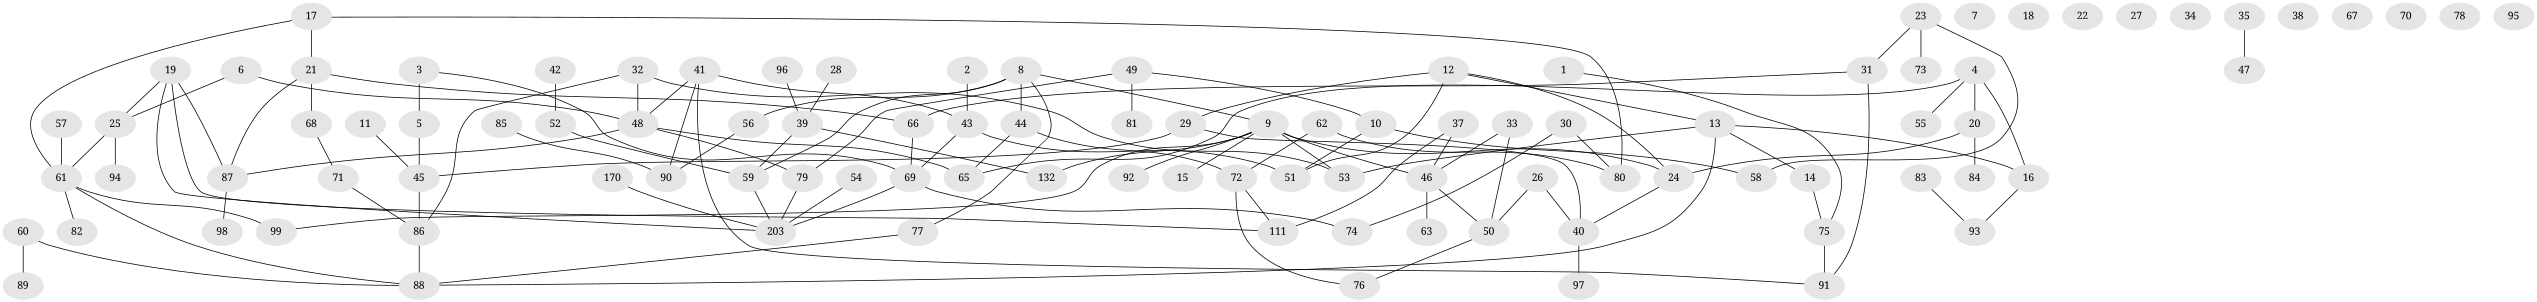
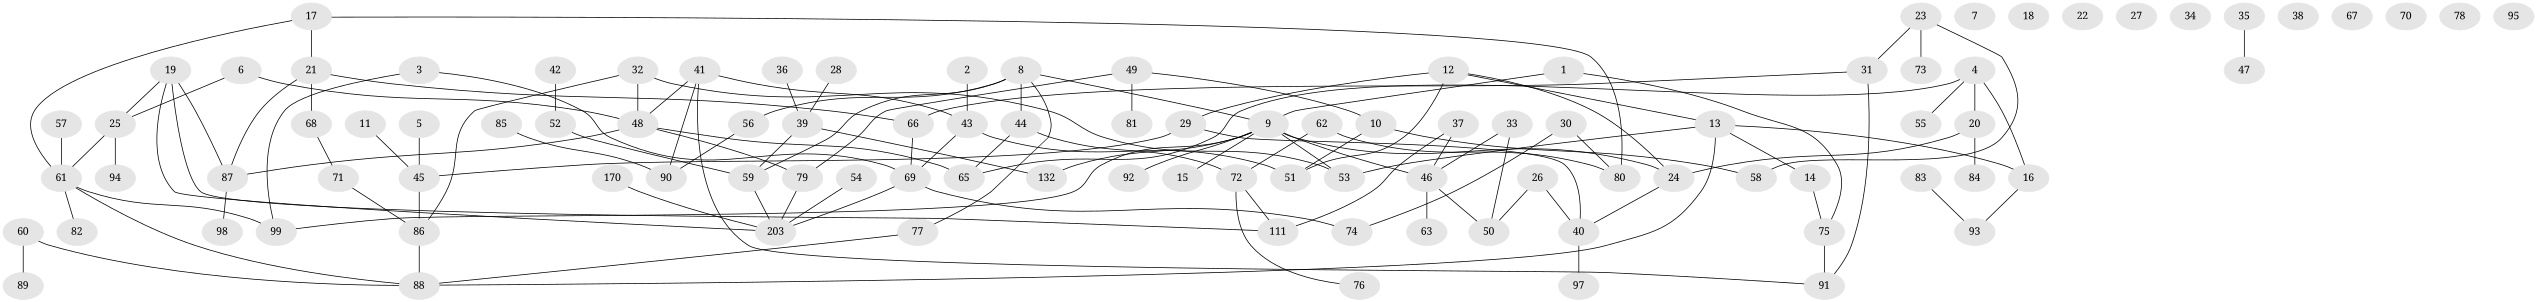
(782, 70) -> (782, 70)
(419, 93) -> (288, 108)
none -> (1413, 93)
(1424, 259) -> none
